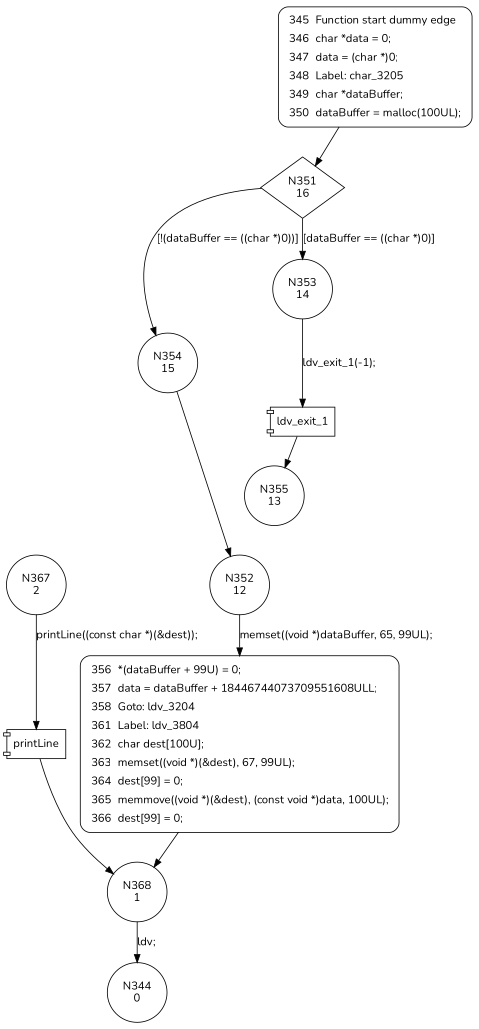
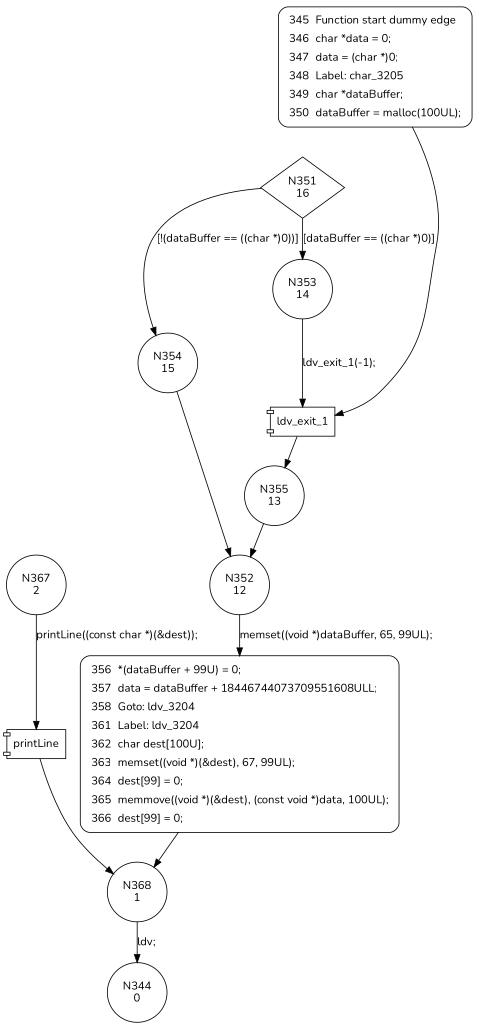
(329, 143) -> (430, 285)
none -> (259, 536)
(159, 726) -> (159, 726)
